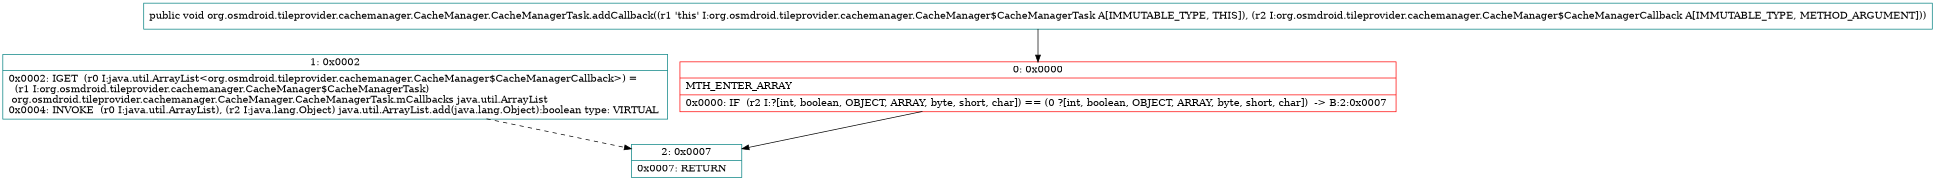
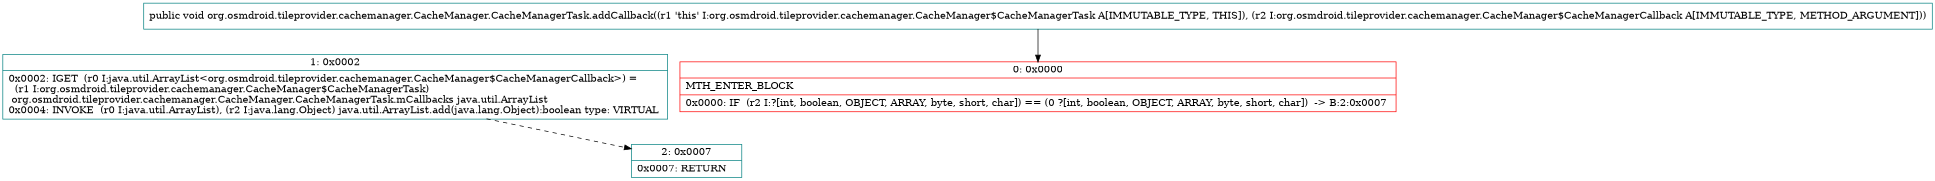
(739, 86) -> (740, 86)
(836, 129) -> none
